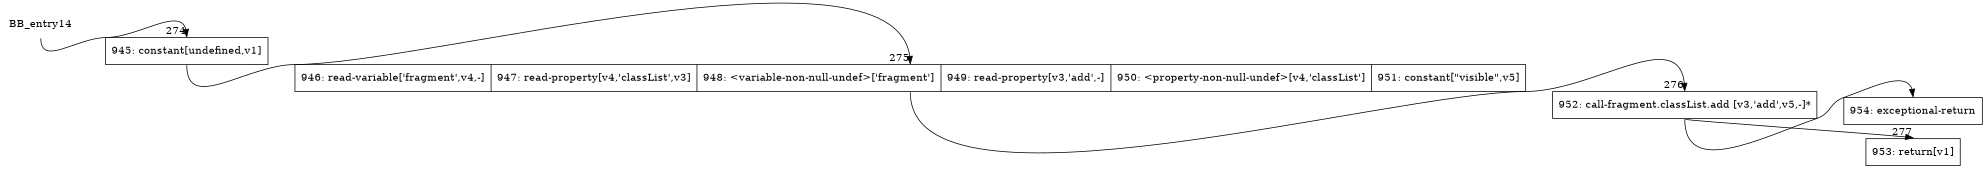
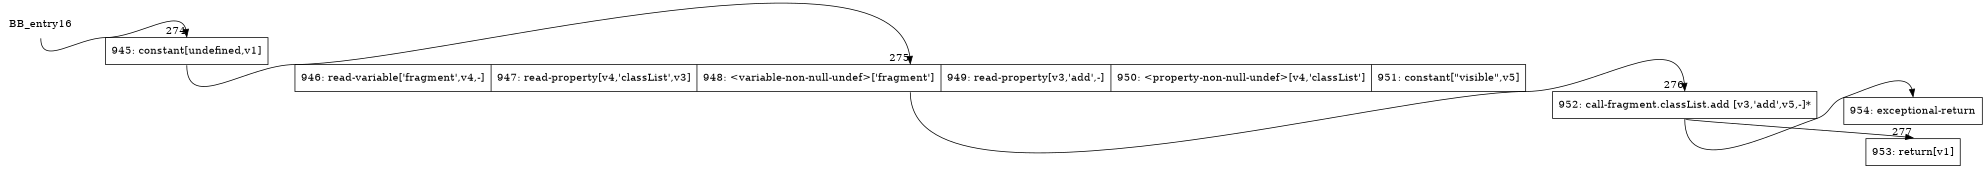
(41, 24) -> (41, 24)
